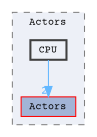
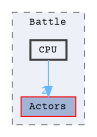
(48, 22) -> (48, 22)
